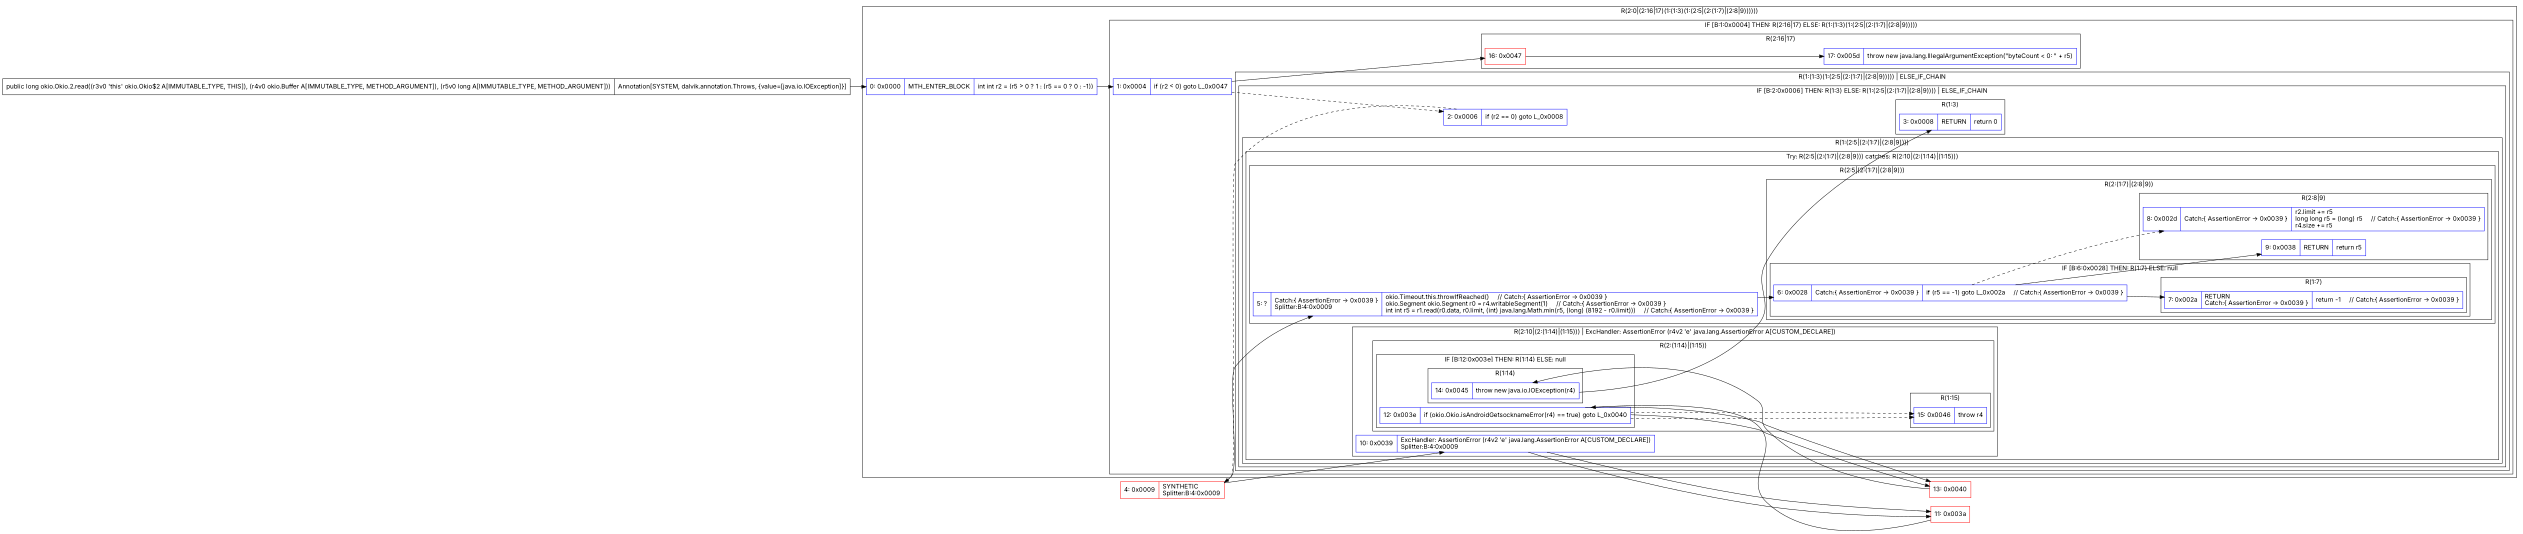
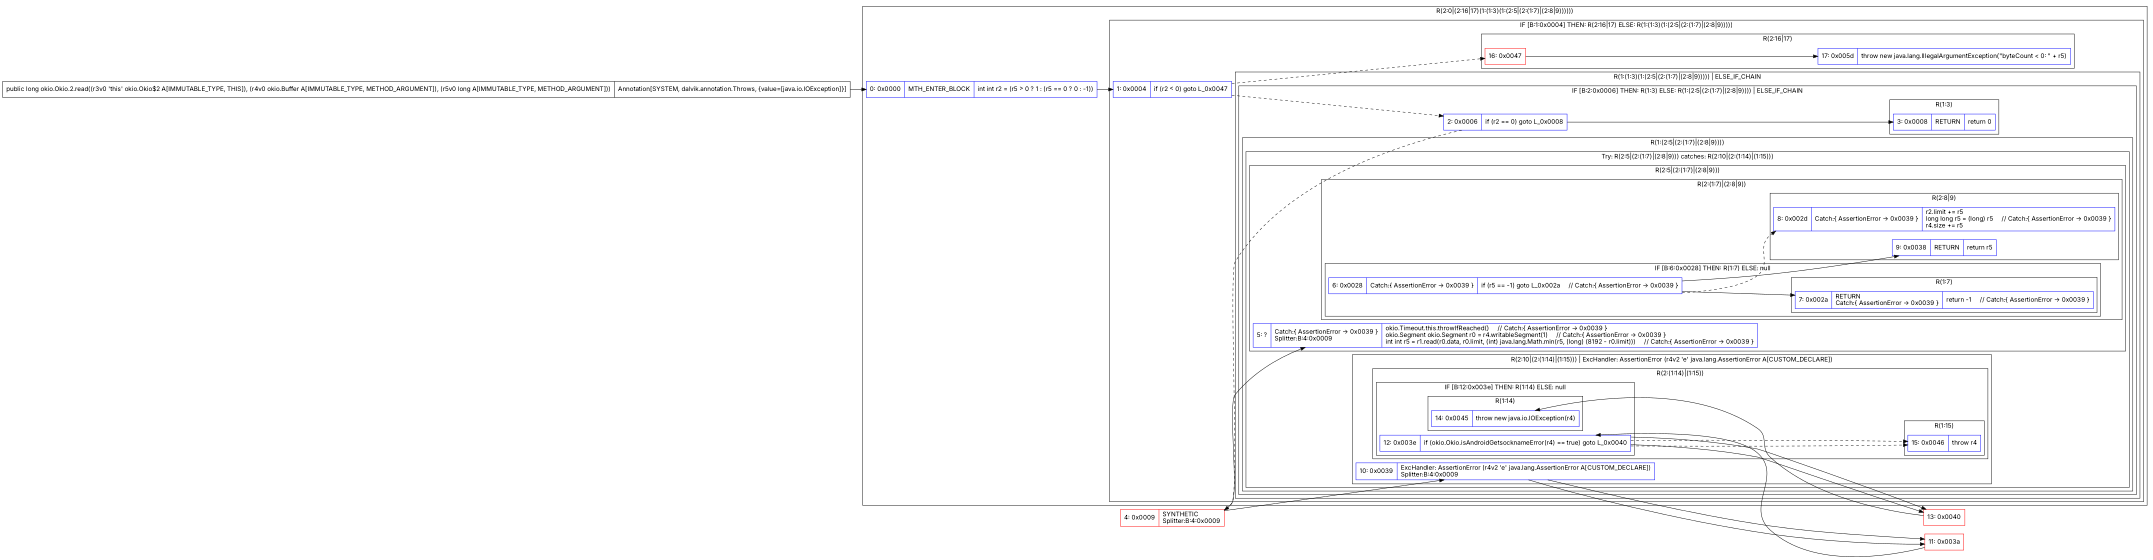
(1369, 69) -> (1375, 69)
(1762, 287) -> (1728, 122)
(1761, 298) -> none
